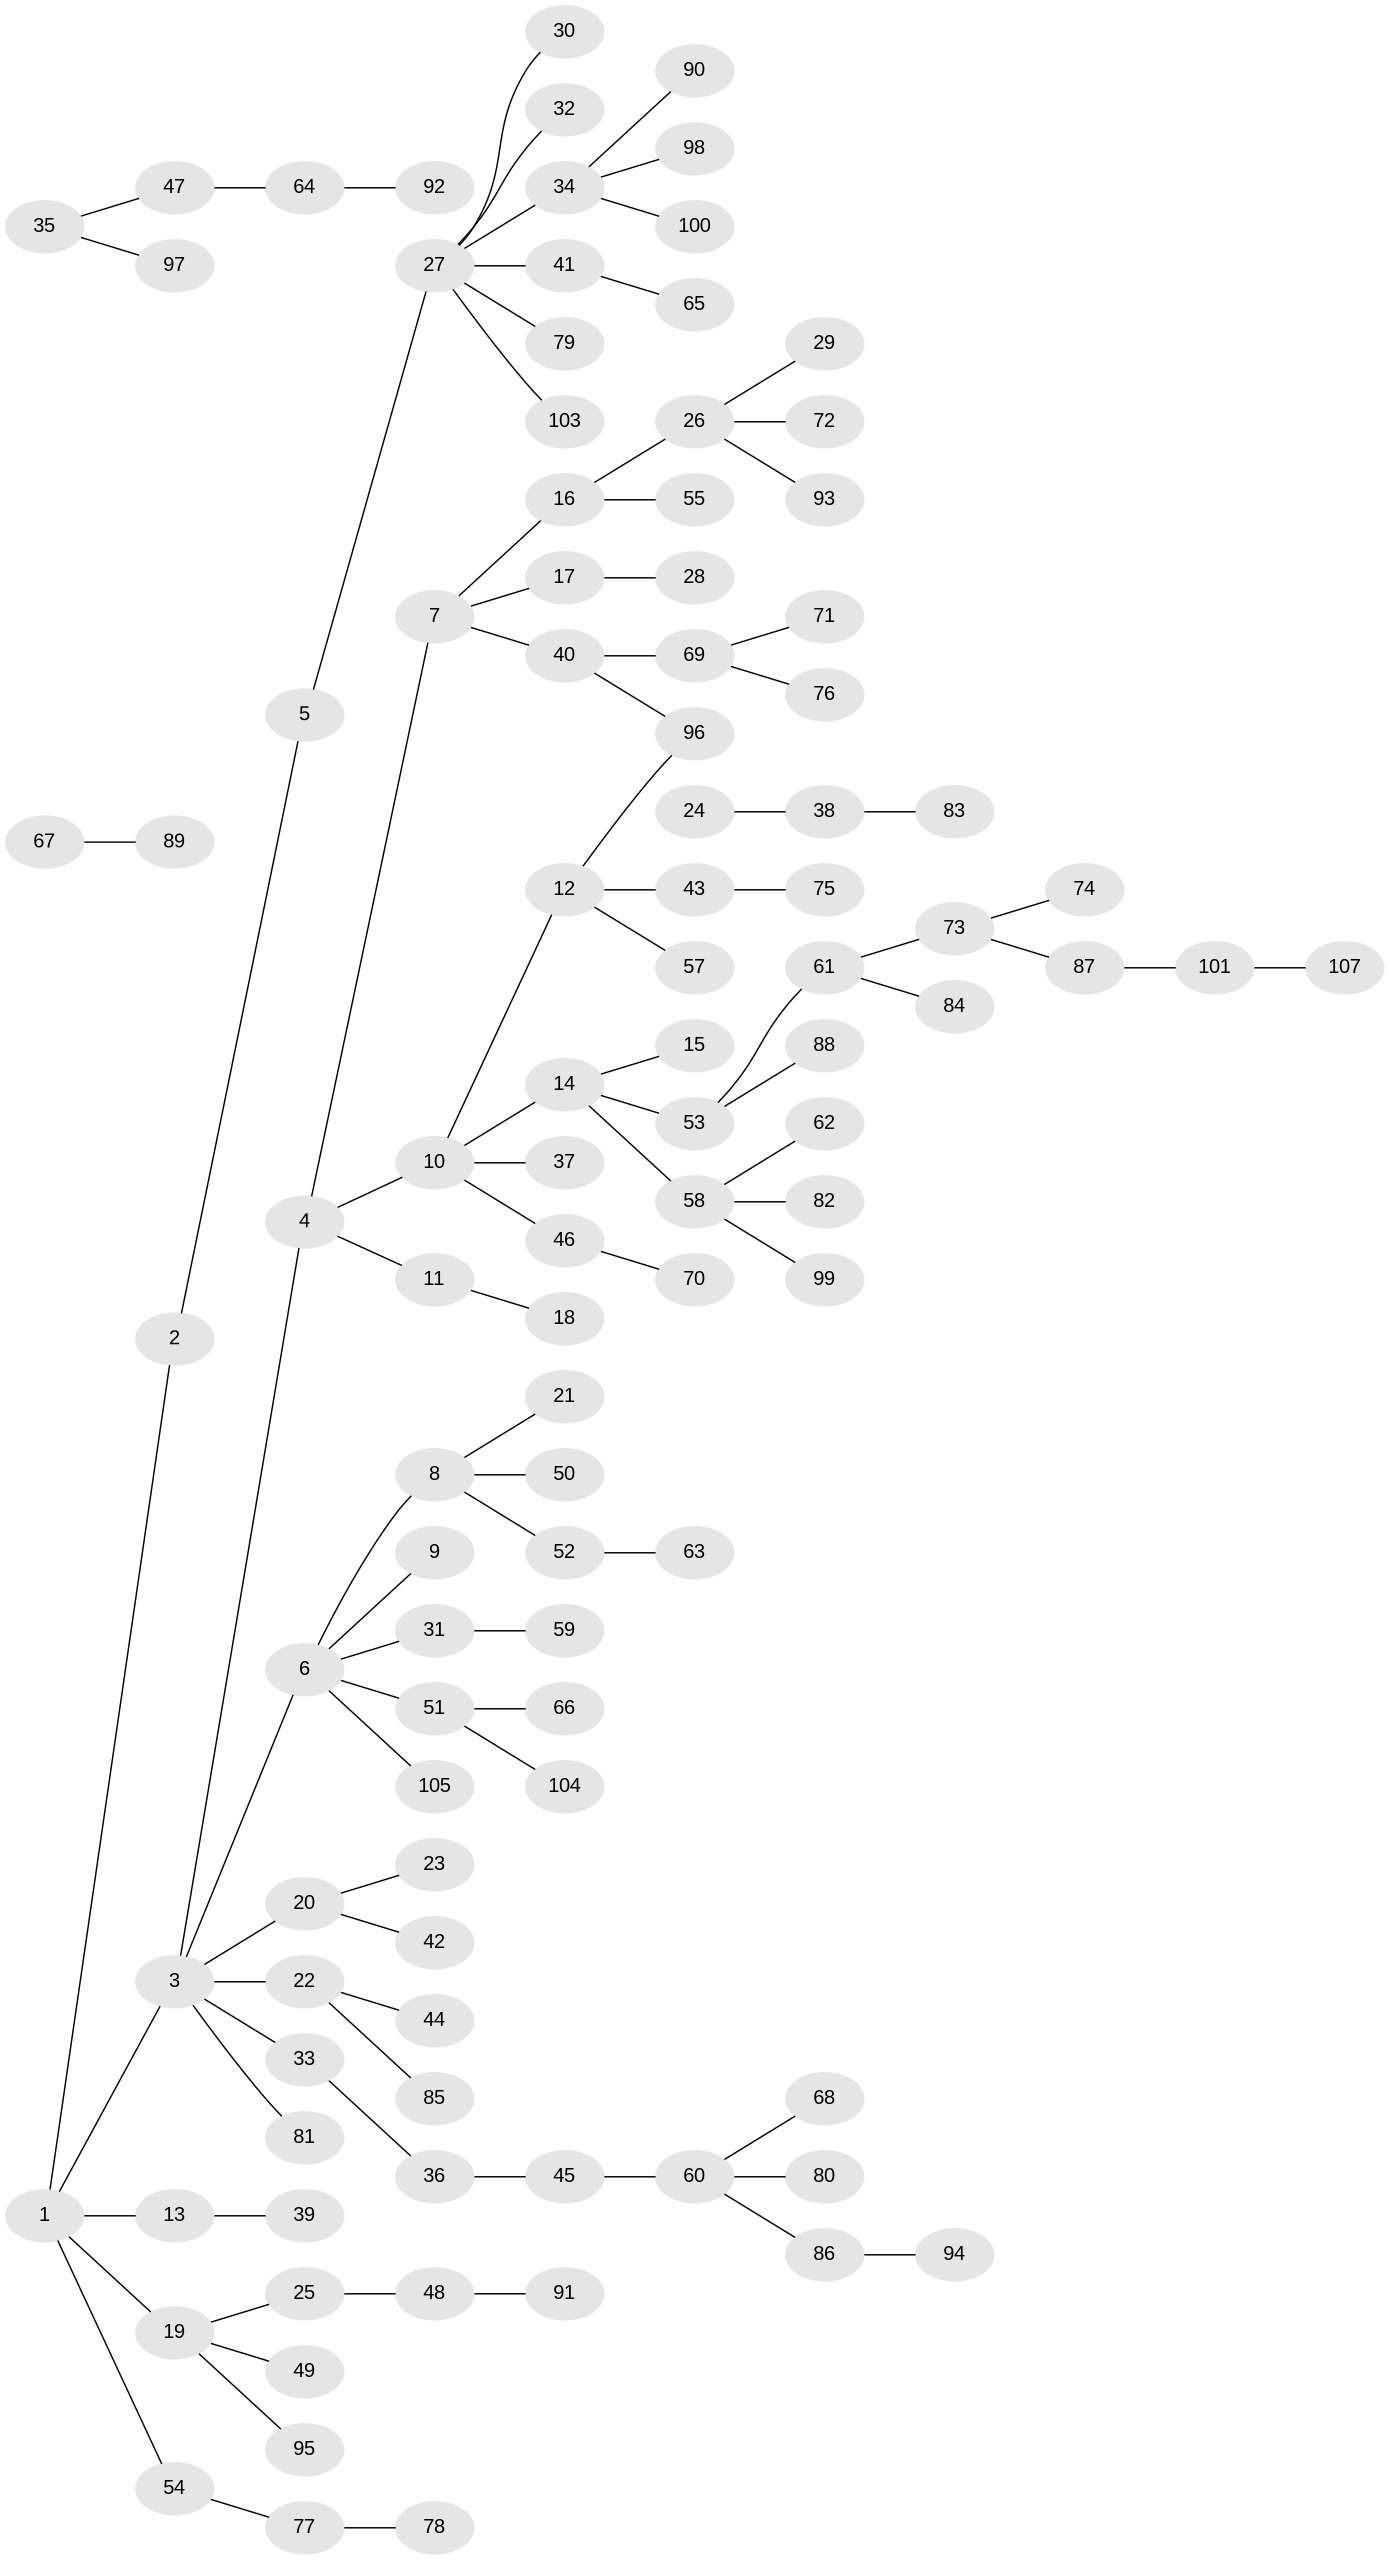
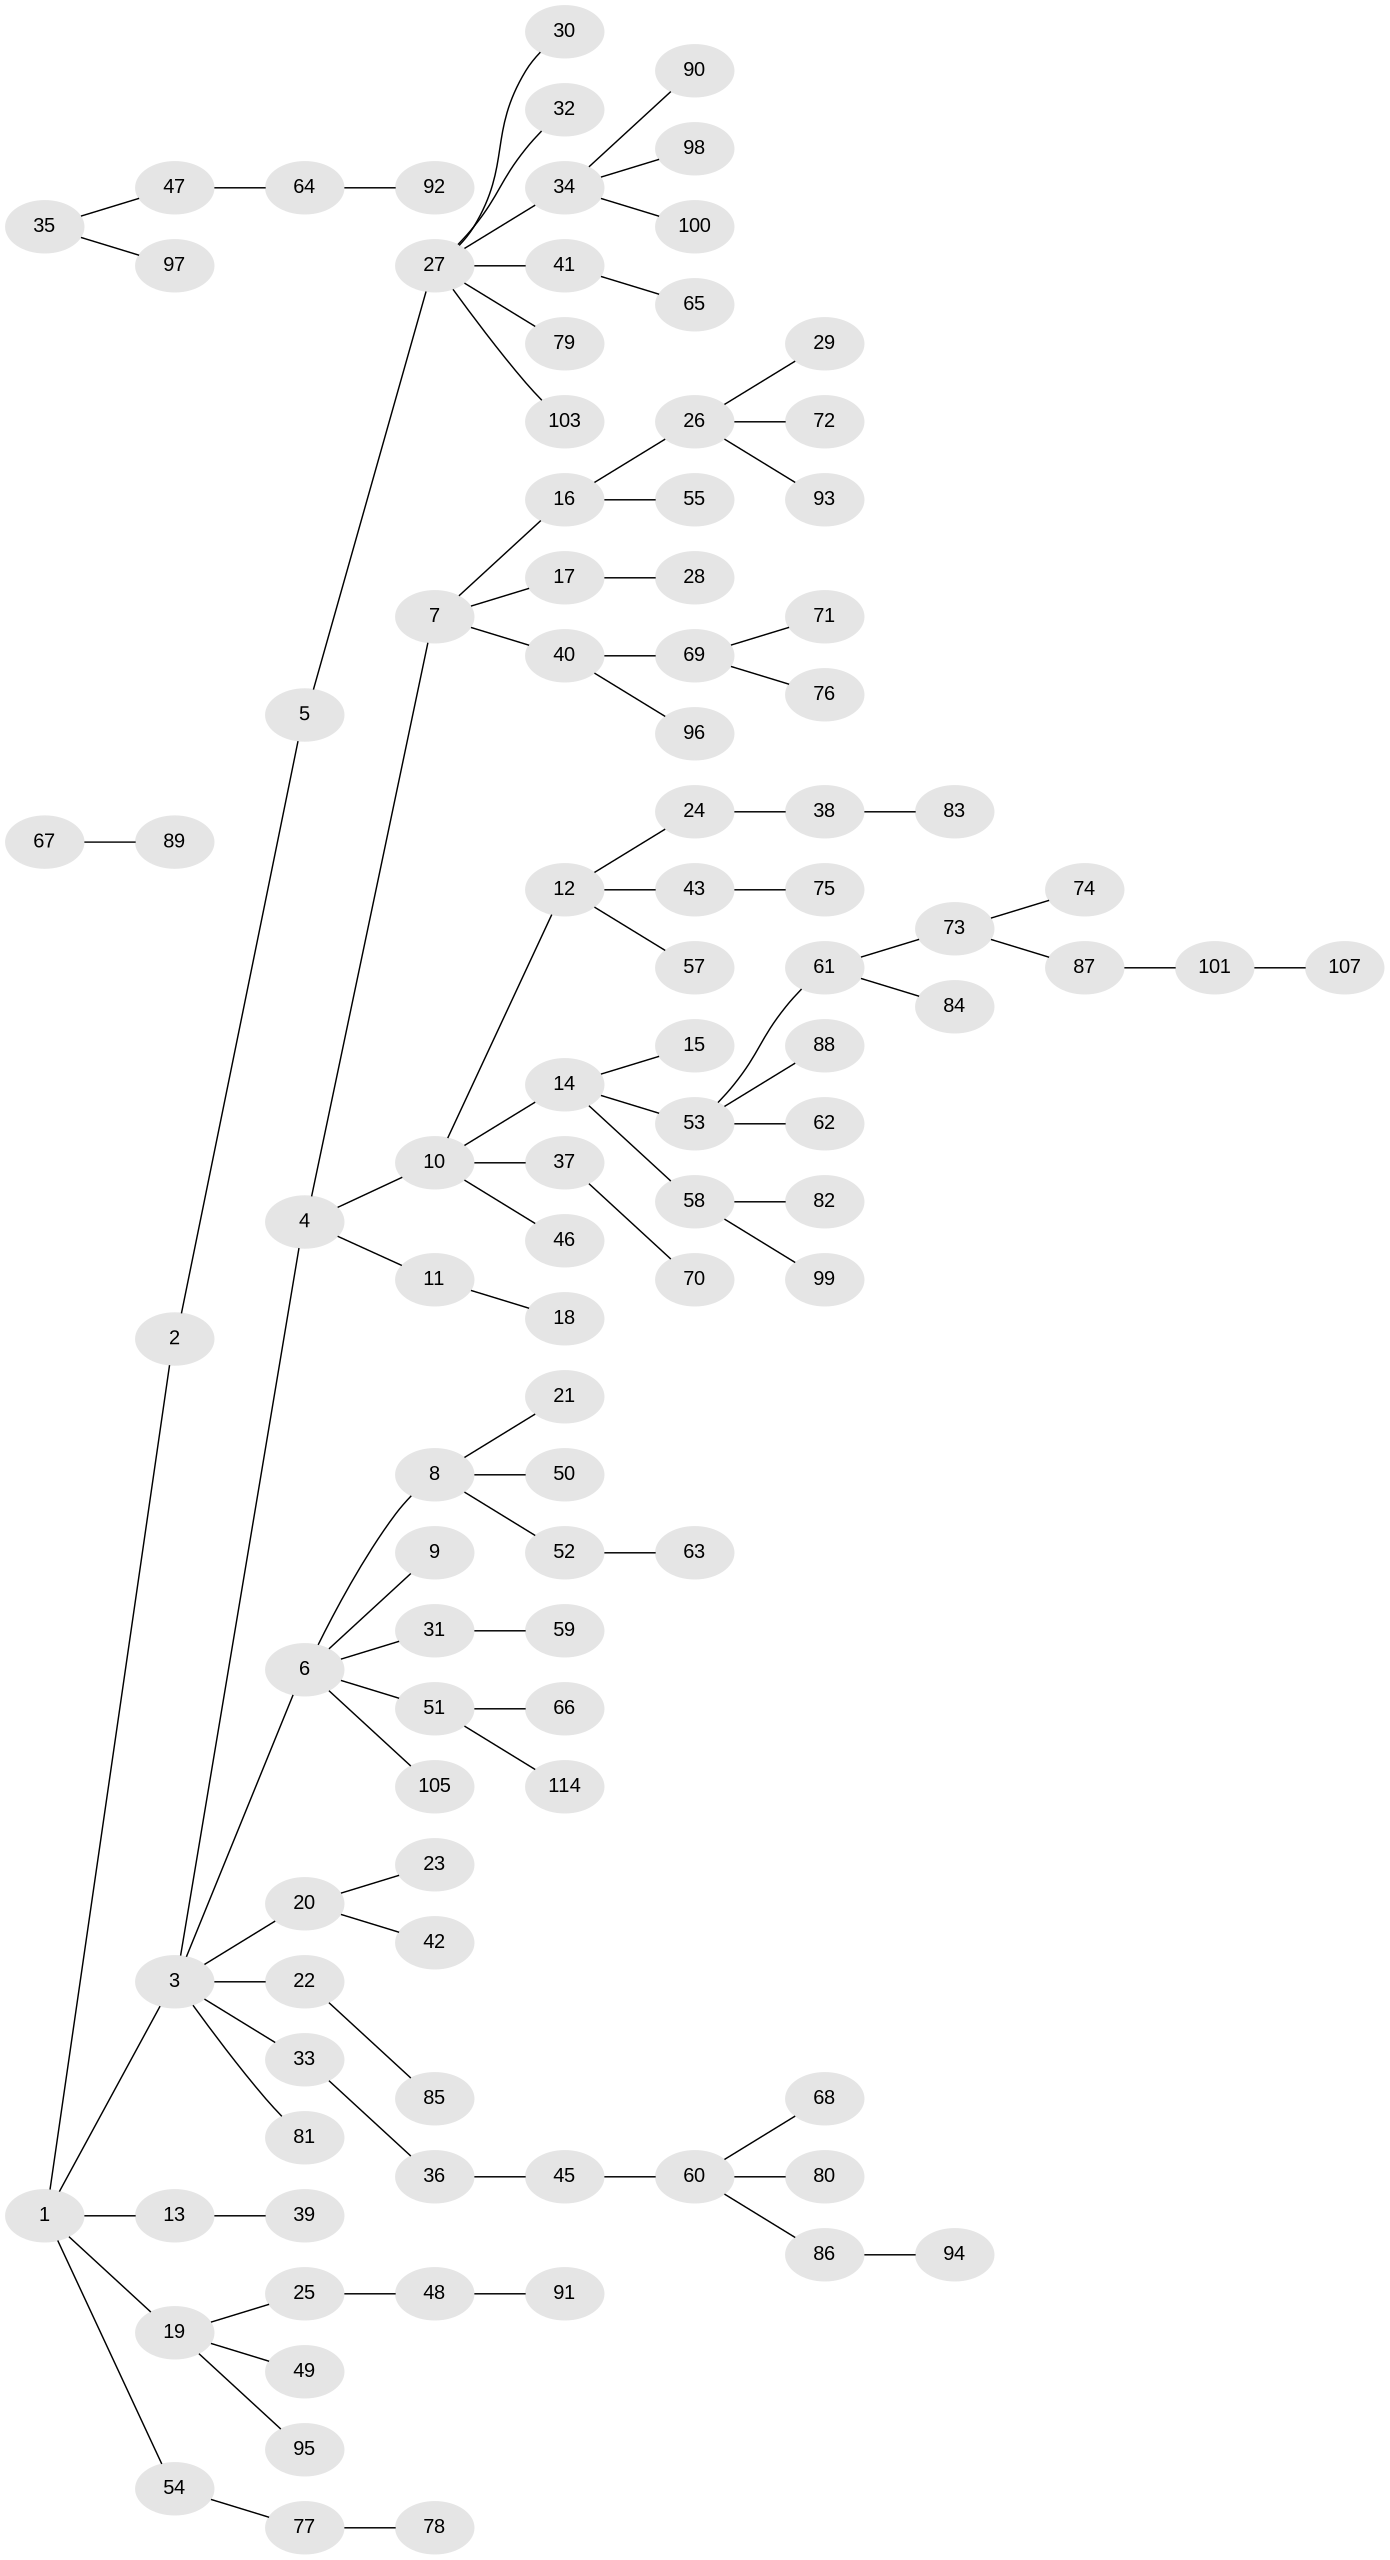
(626, 809) -> (630, 851)
(760, 1163) -> (760, 1124)
(630, 1260) -> (630, 1221)
(565, 1787) -> (565, 1787)
(435, 2021) -> none
